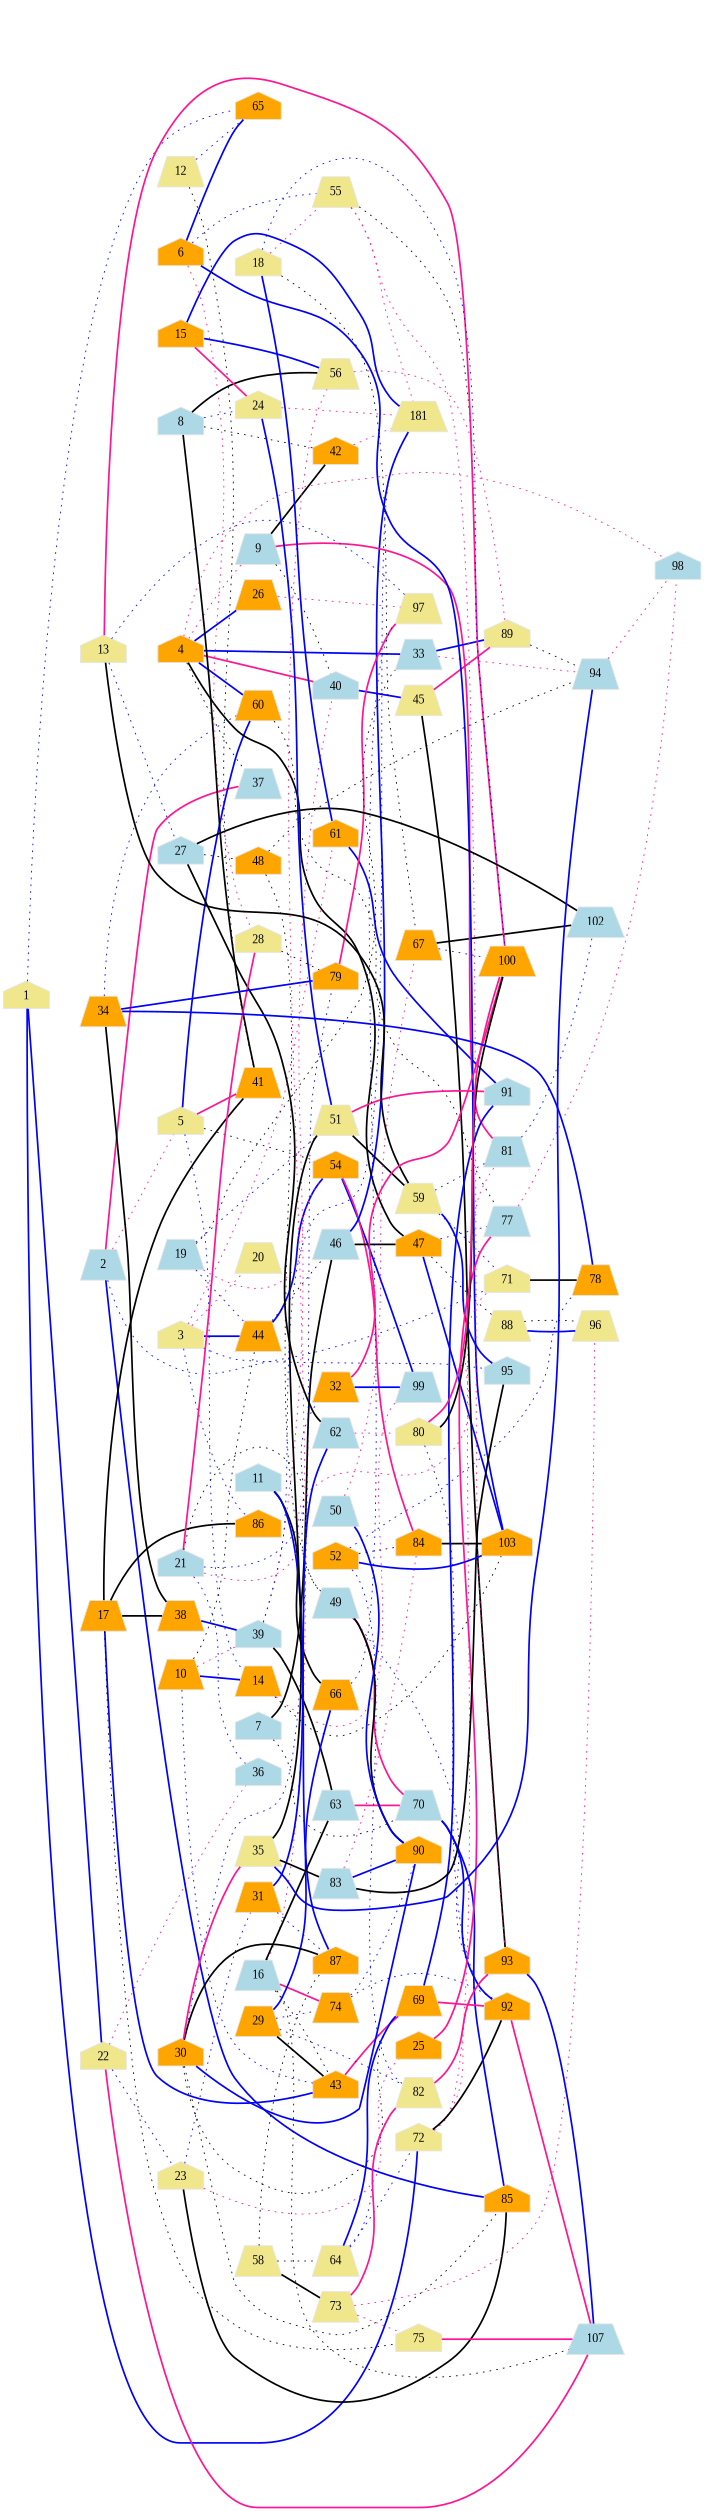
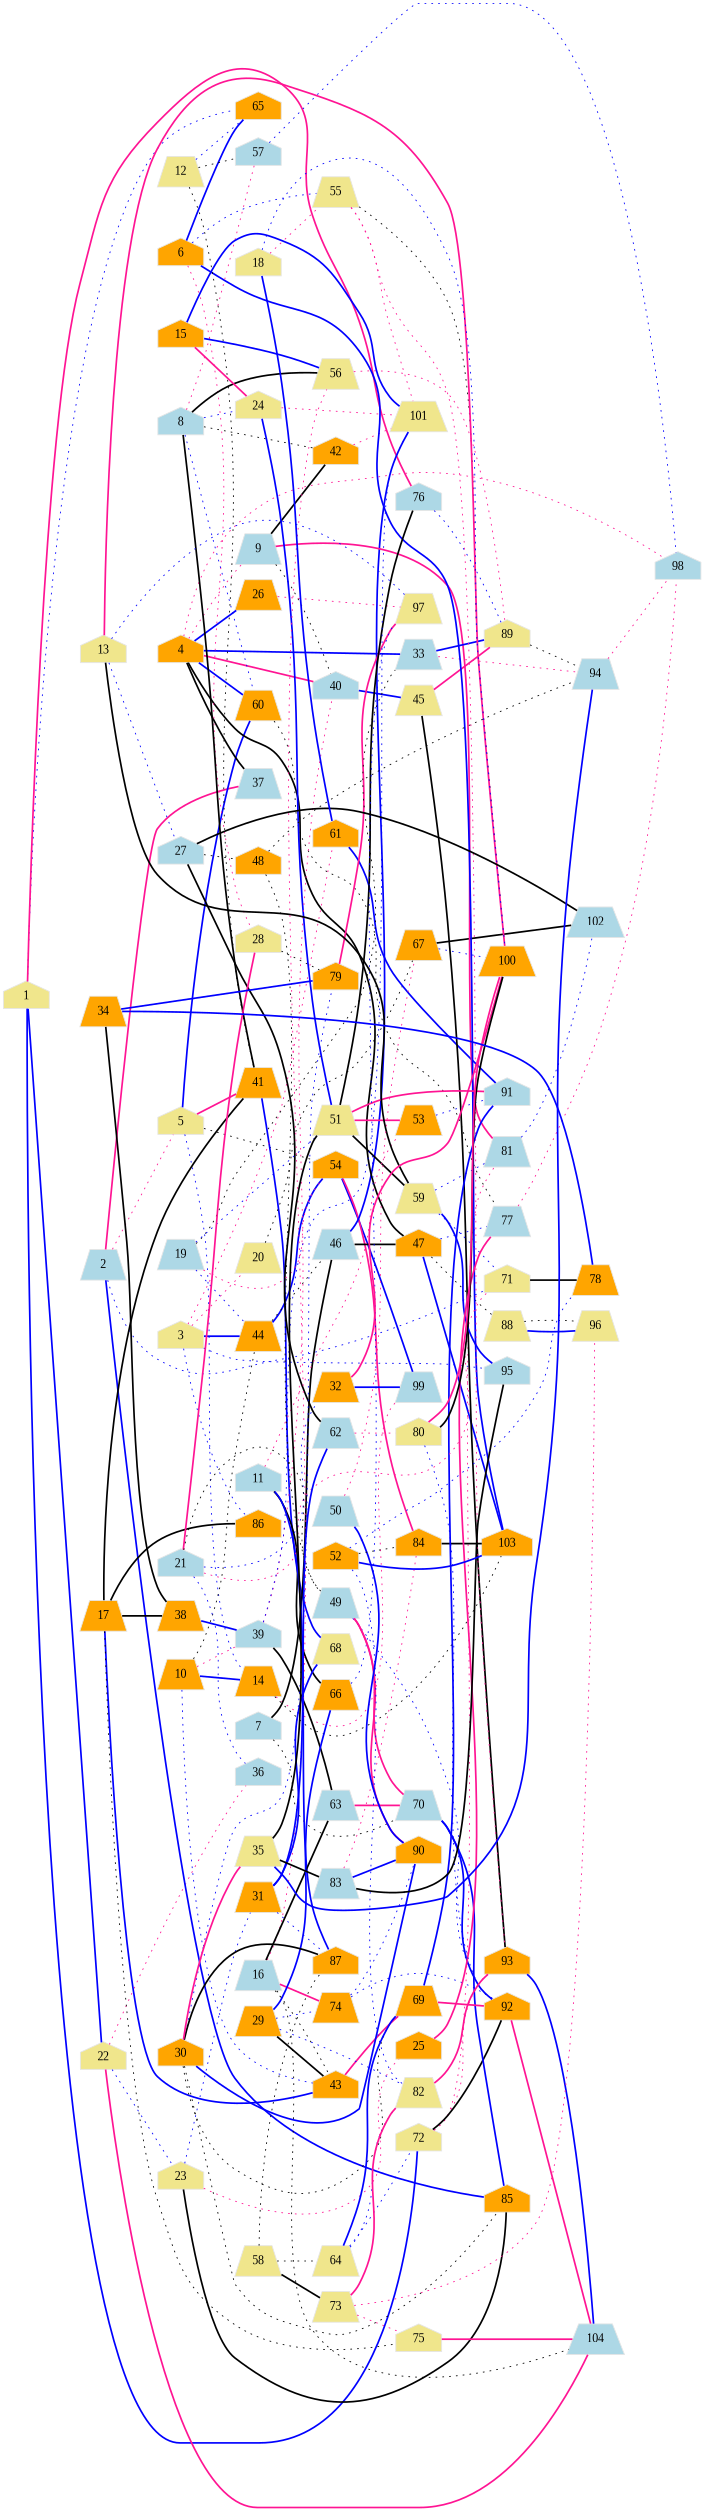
none -> (258, 153)
(419, 417) -> (419, 417)
none -> (419, 498)
(387, 672) -> (319, 1090)
(206, 704) -> (206, 704)
(131, 835) -> (211, 531)
none -> (419, 1120)
none -> (336, 1649)
(372, 1733) -> (372, 1733)
(596, 2339) -> (596, 2339)
